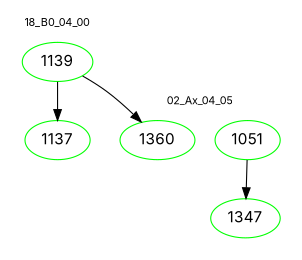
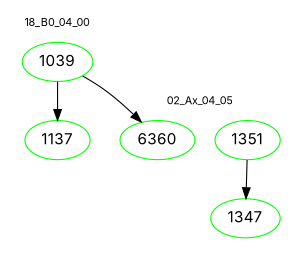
(58, 62) -> (58, 62)
(157, 140) -> (157, 140)
(248, 140) -> (248, 140)
